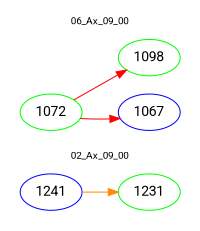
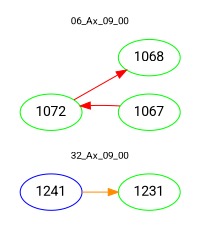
(149, 58) -> (149, 58)
(149, 112) -> (149, 112)
(95, 119) -> (105, 105)
(100, 156) -> (100, 156)
